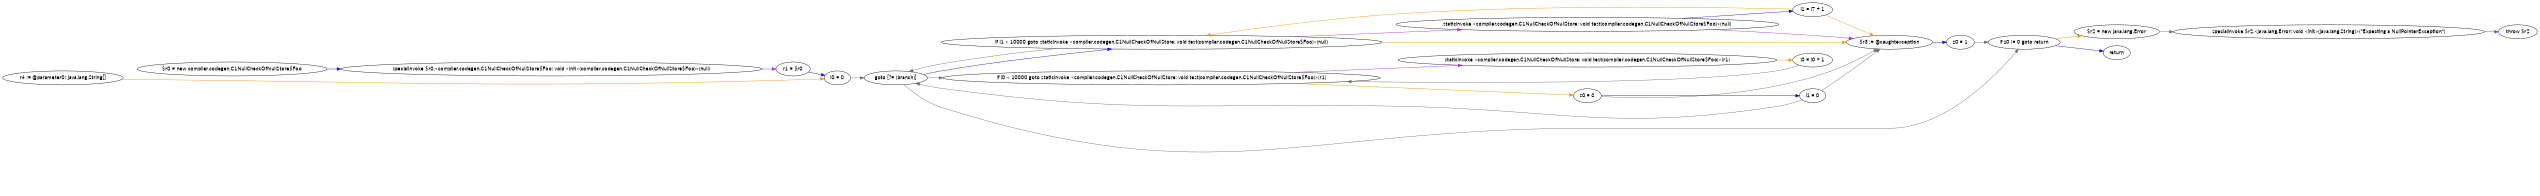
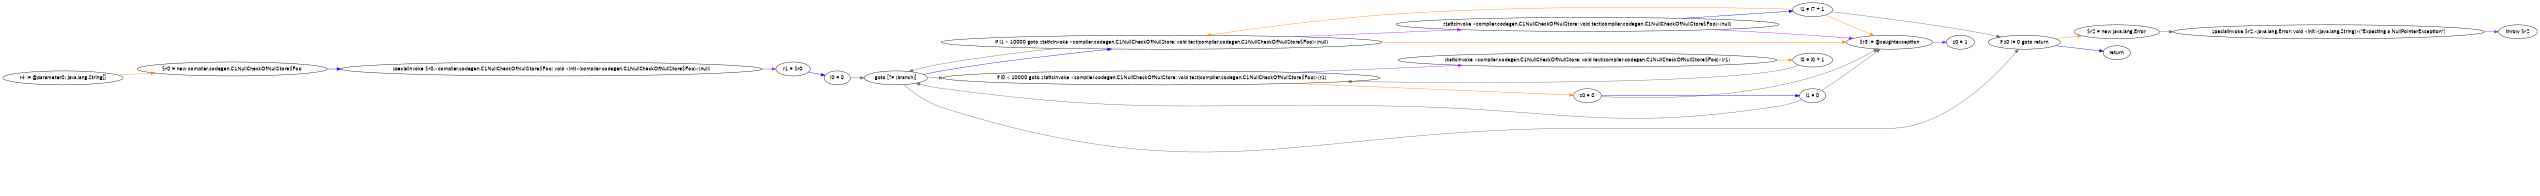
(1938, 42) -> (1938, 42)
(1979, 42) -> (1914, 22)
(471, 84) -> (134, 74)
